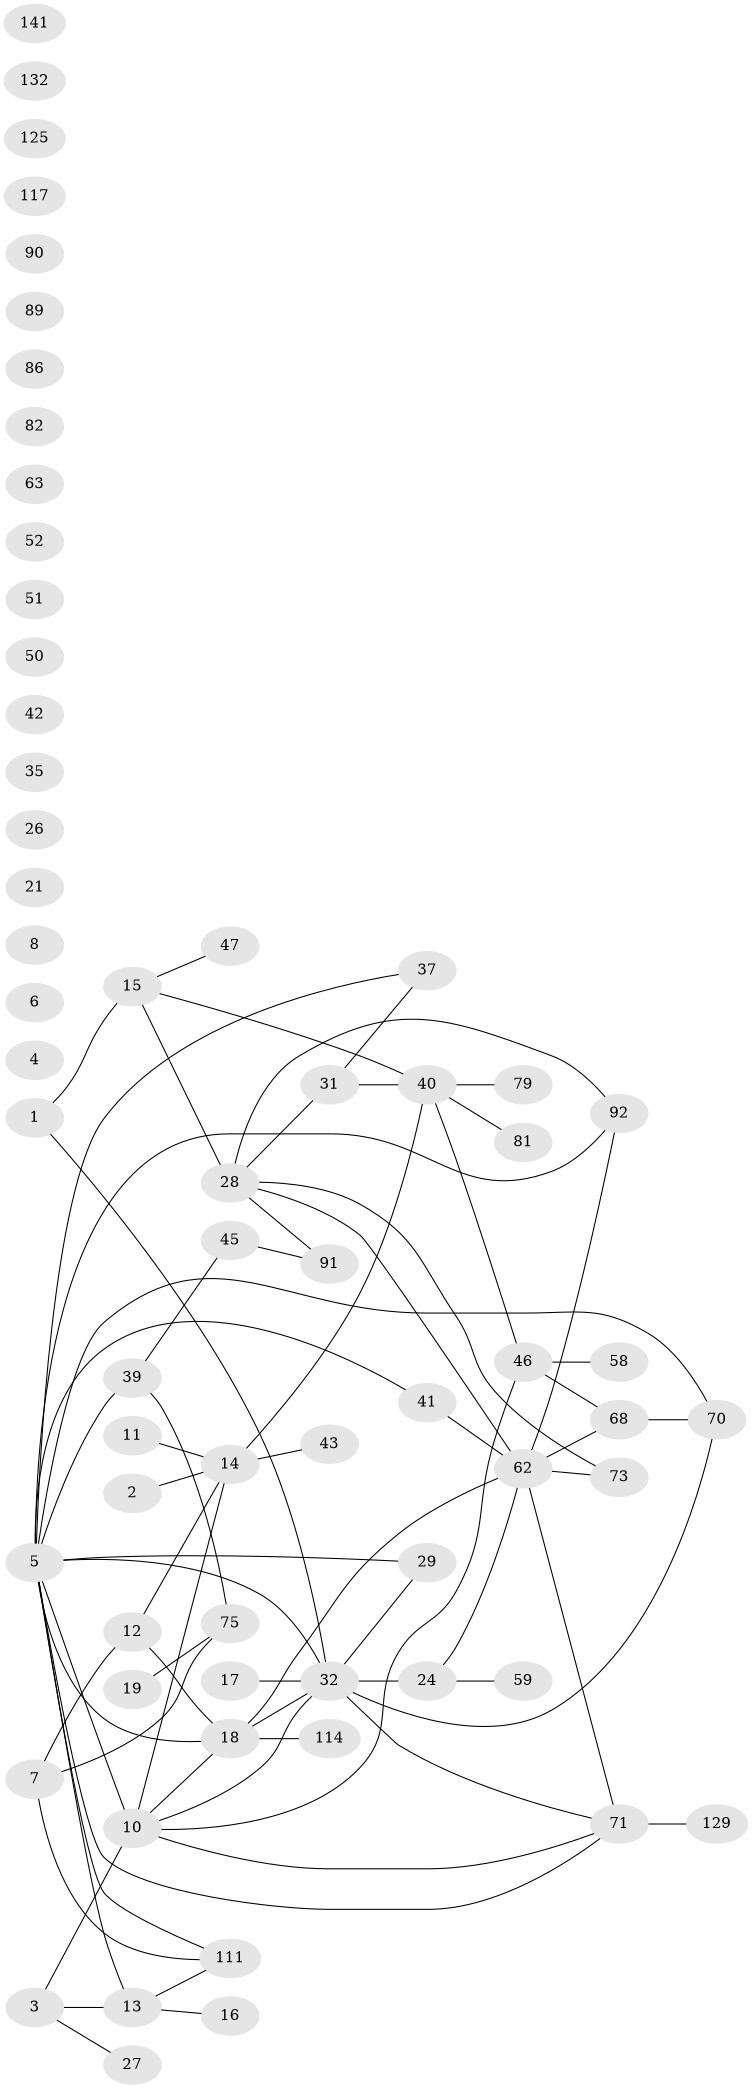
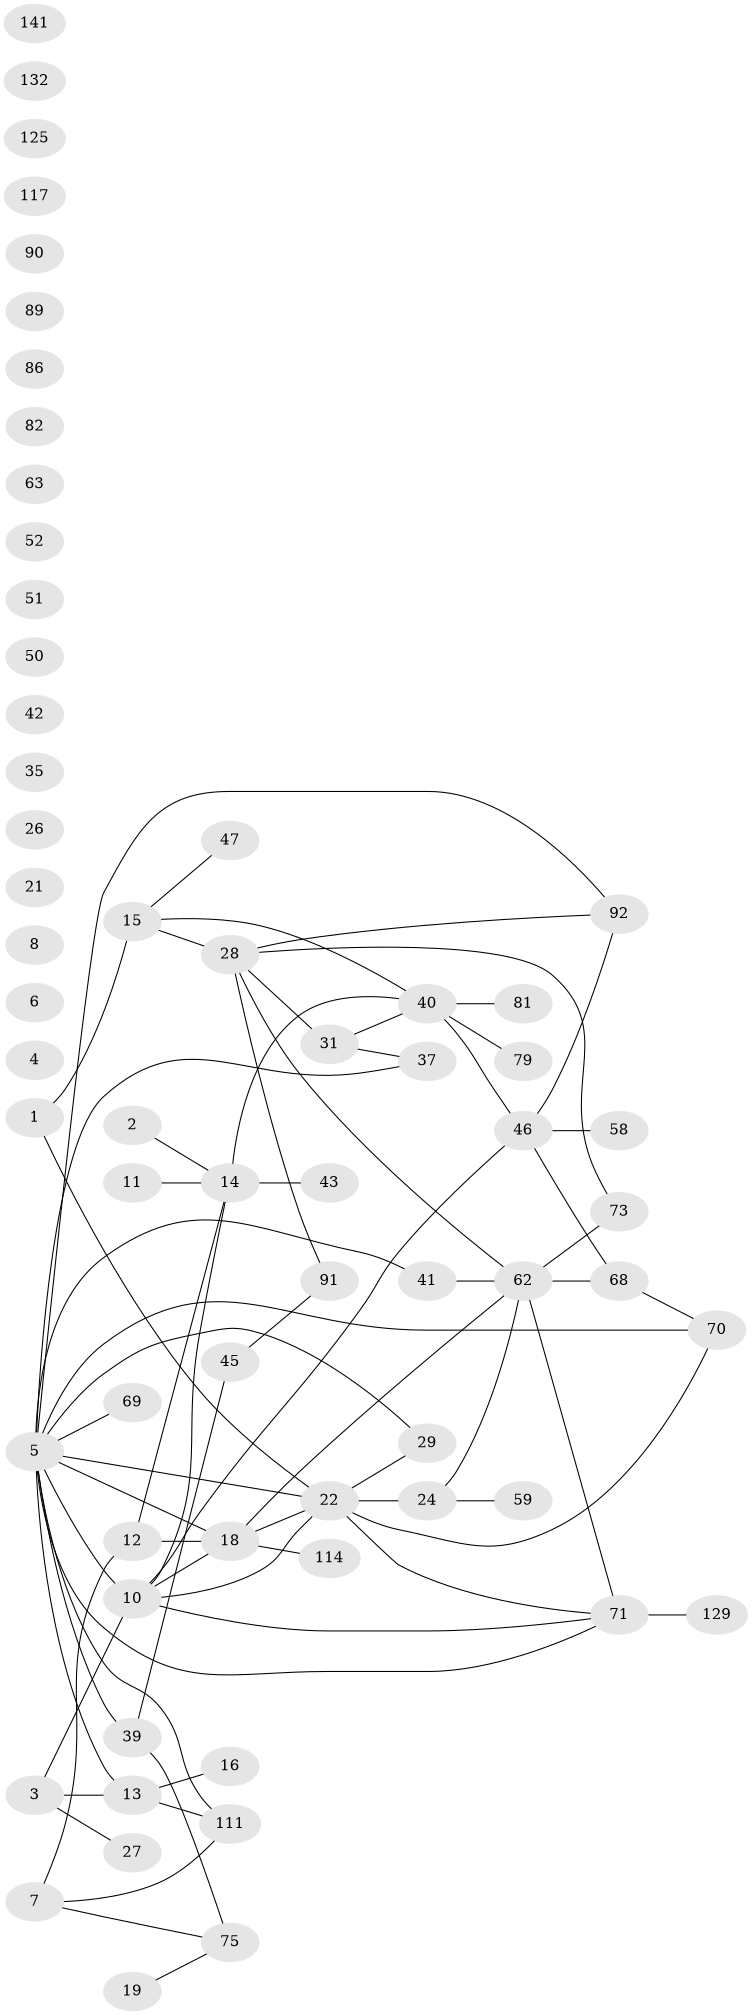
(578, 1293) -> (577, 1035)
none -> (132, 1403)
(230, 1681) -> none
(330, 1681) -> (330, 1501)
